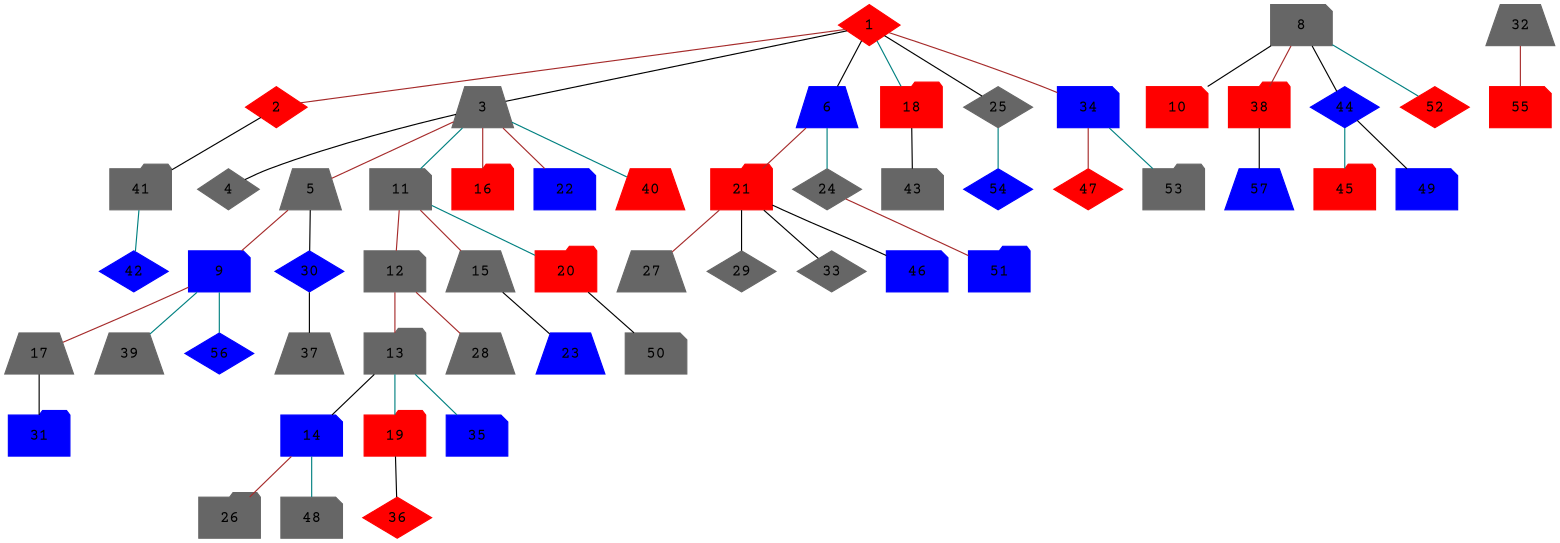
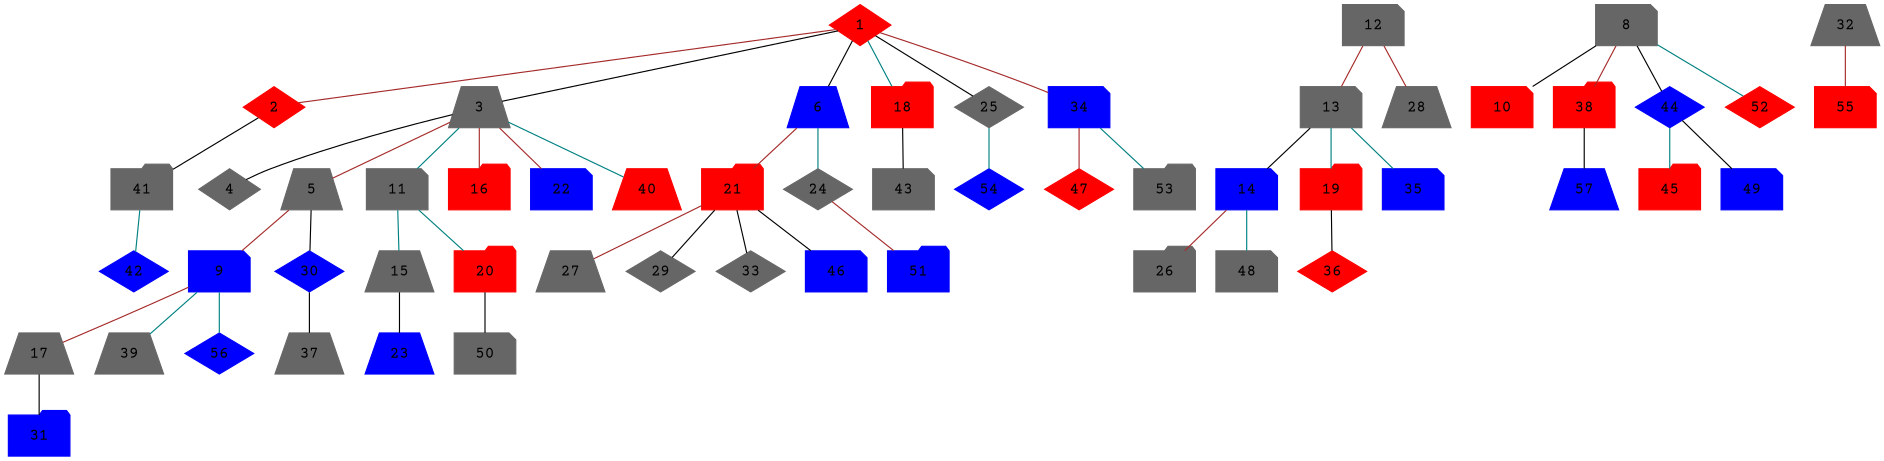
(398, 230) -> none
(441, 230) -> (398, 230)
(395, 353) -> (1331, 107)
